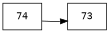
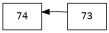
(51, 21) -> (58, 12)
